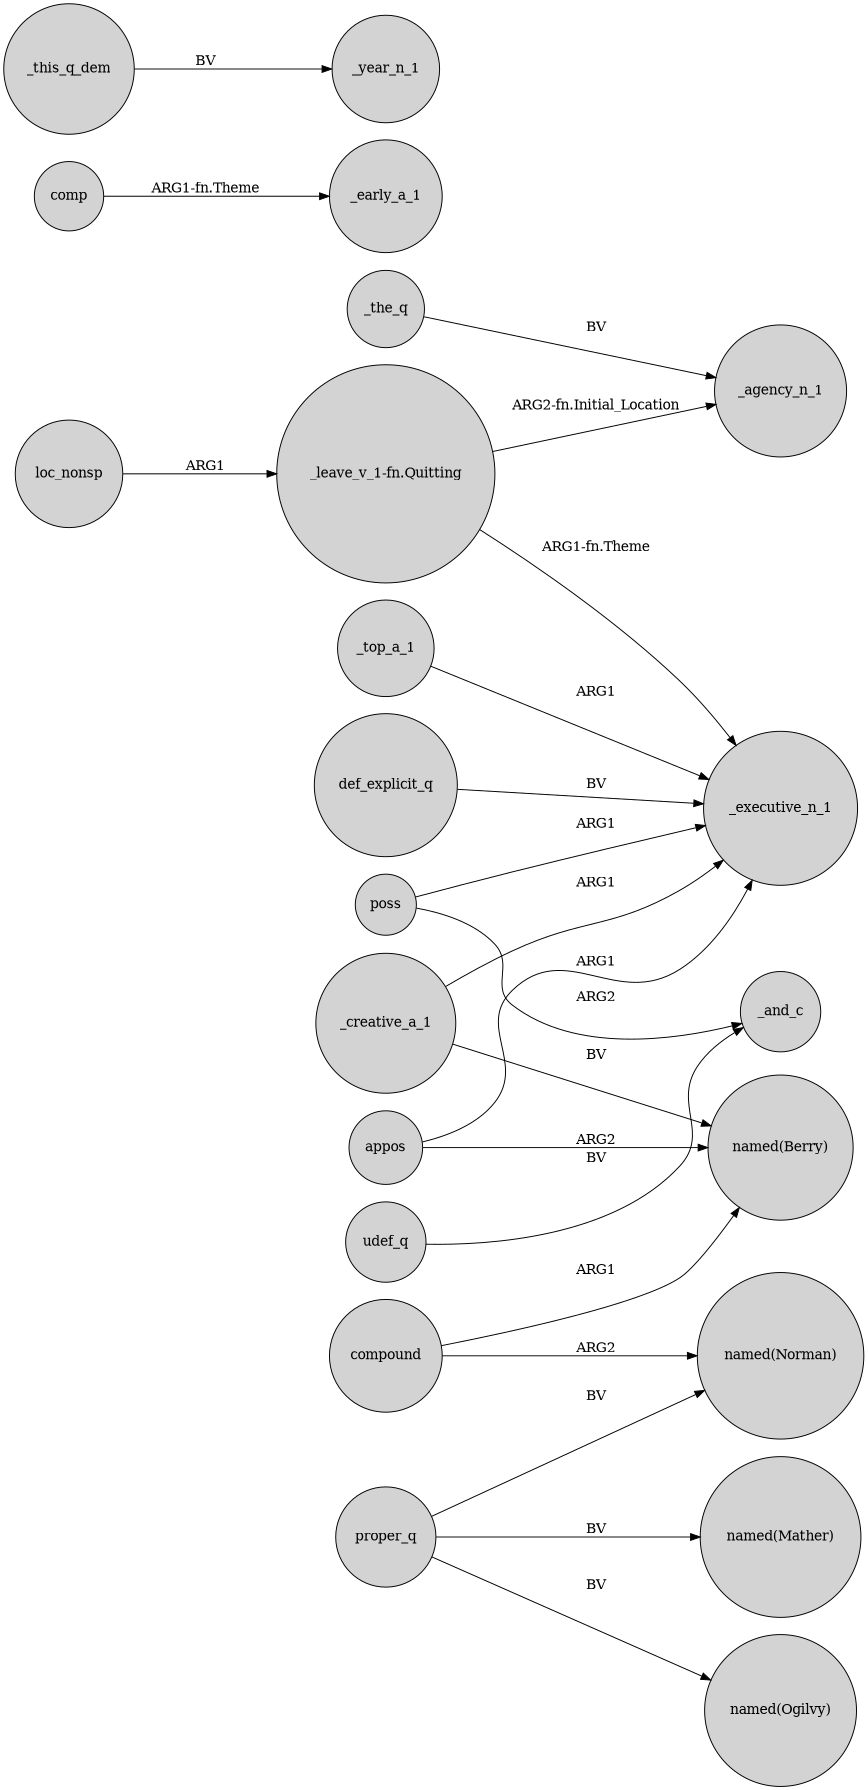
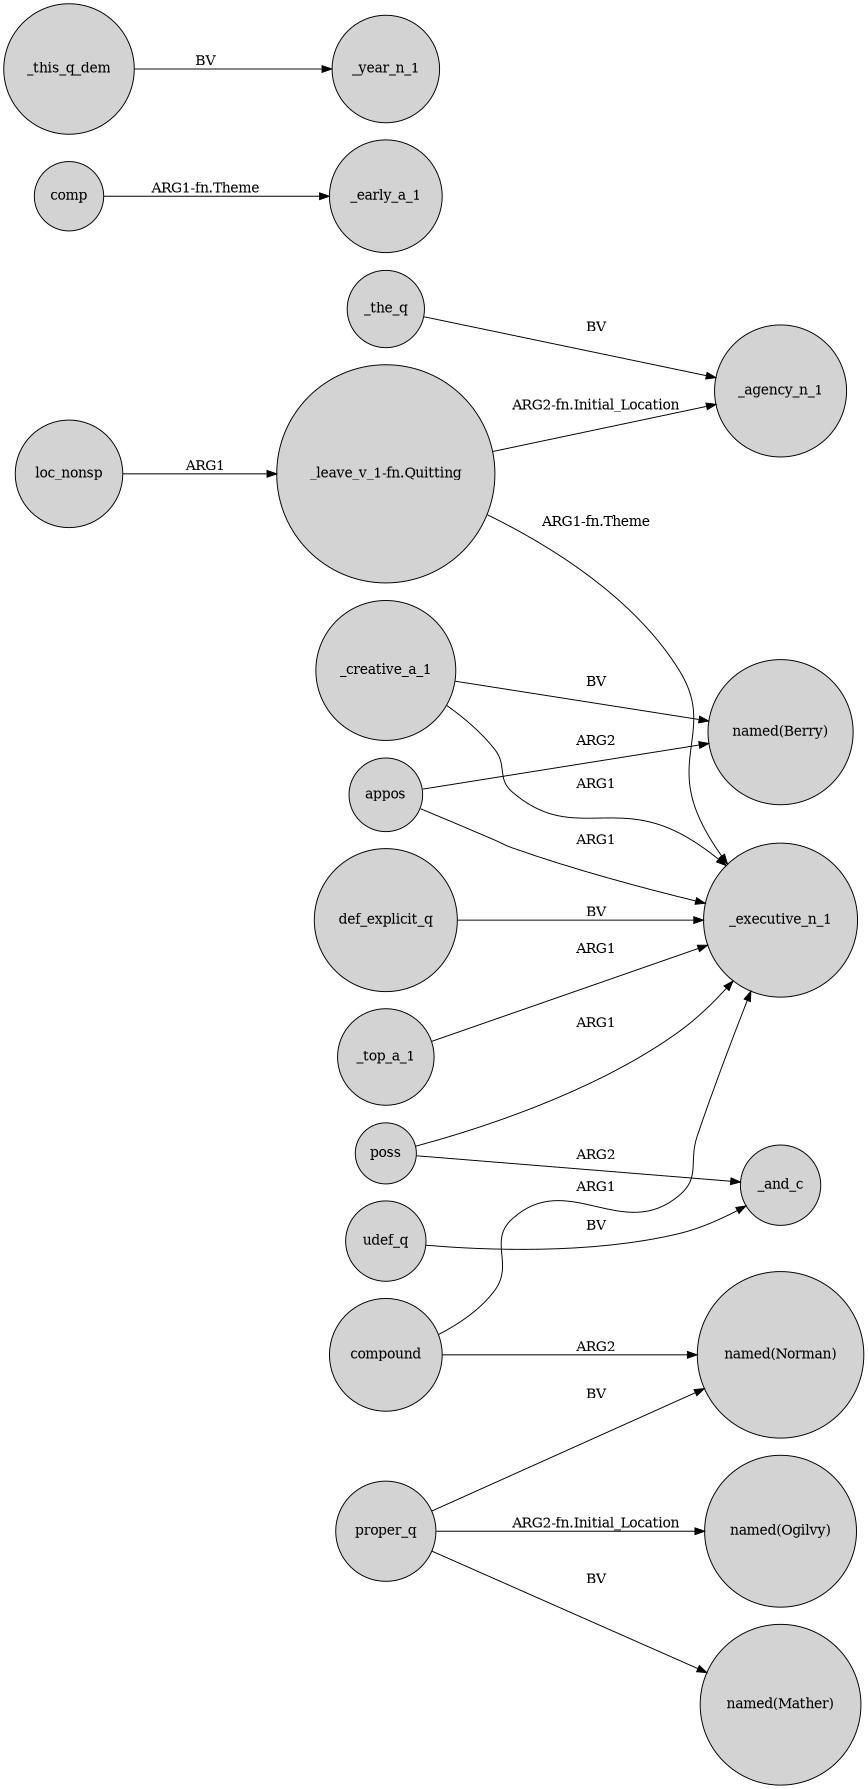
(603, 1308) -> (625, 1211)
(596, 1586) -> (596, 1524)
